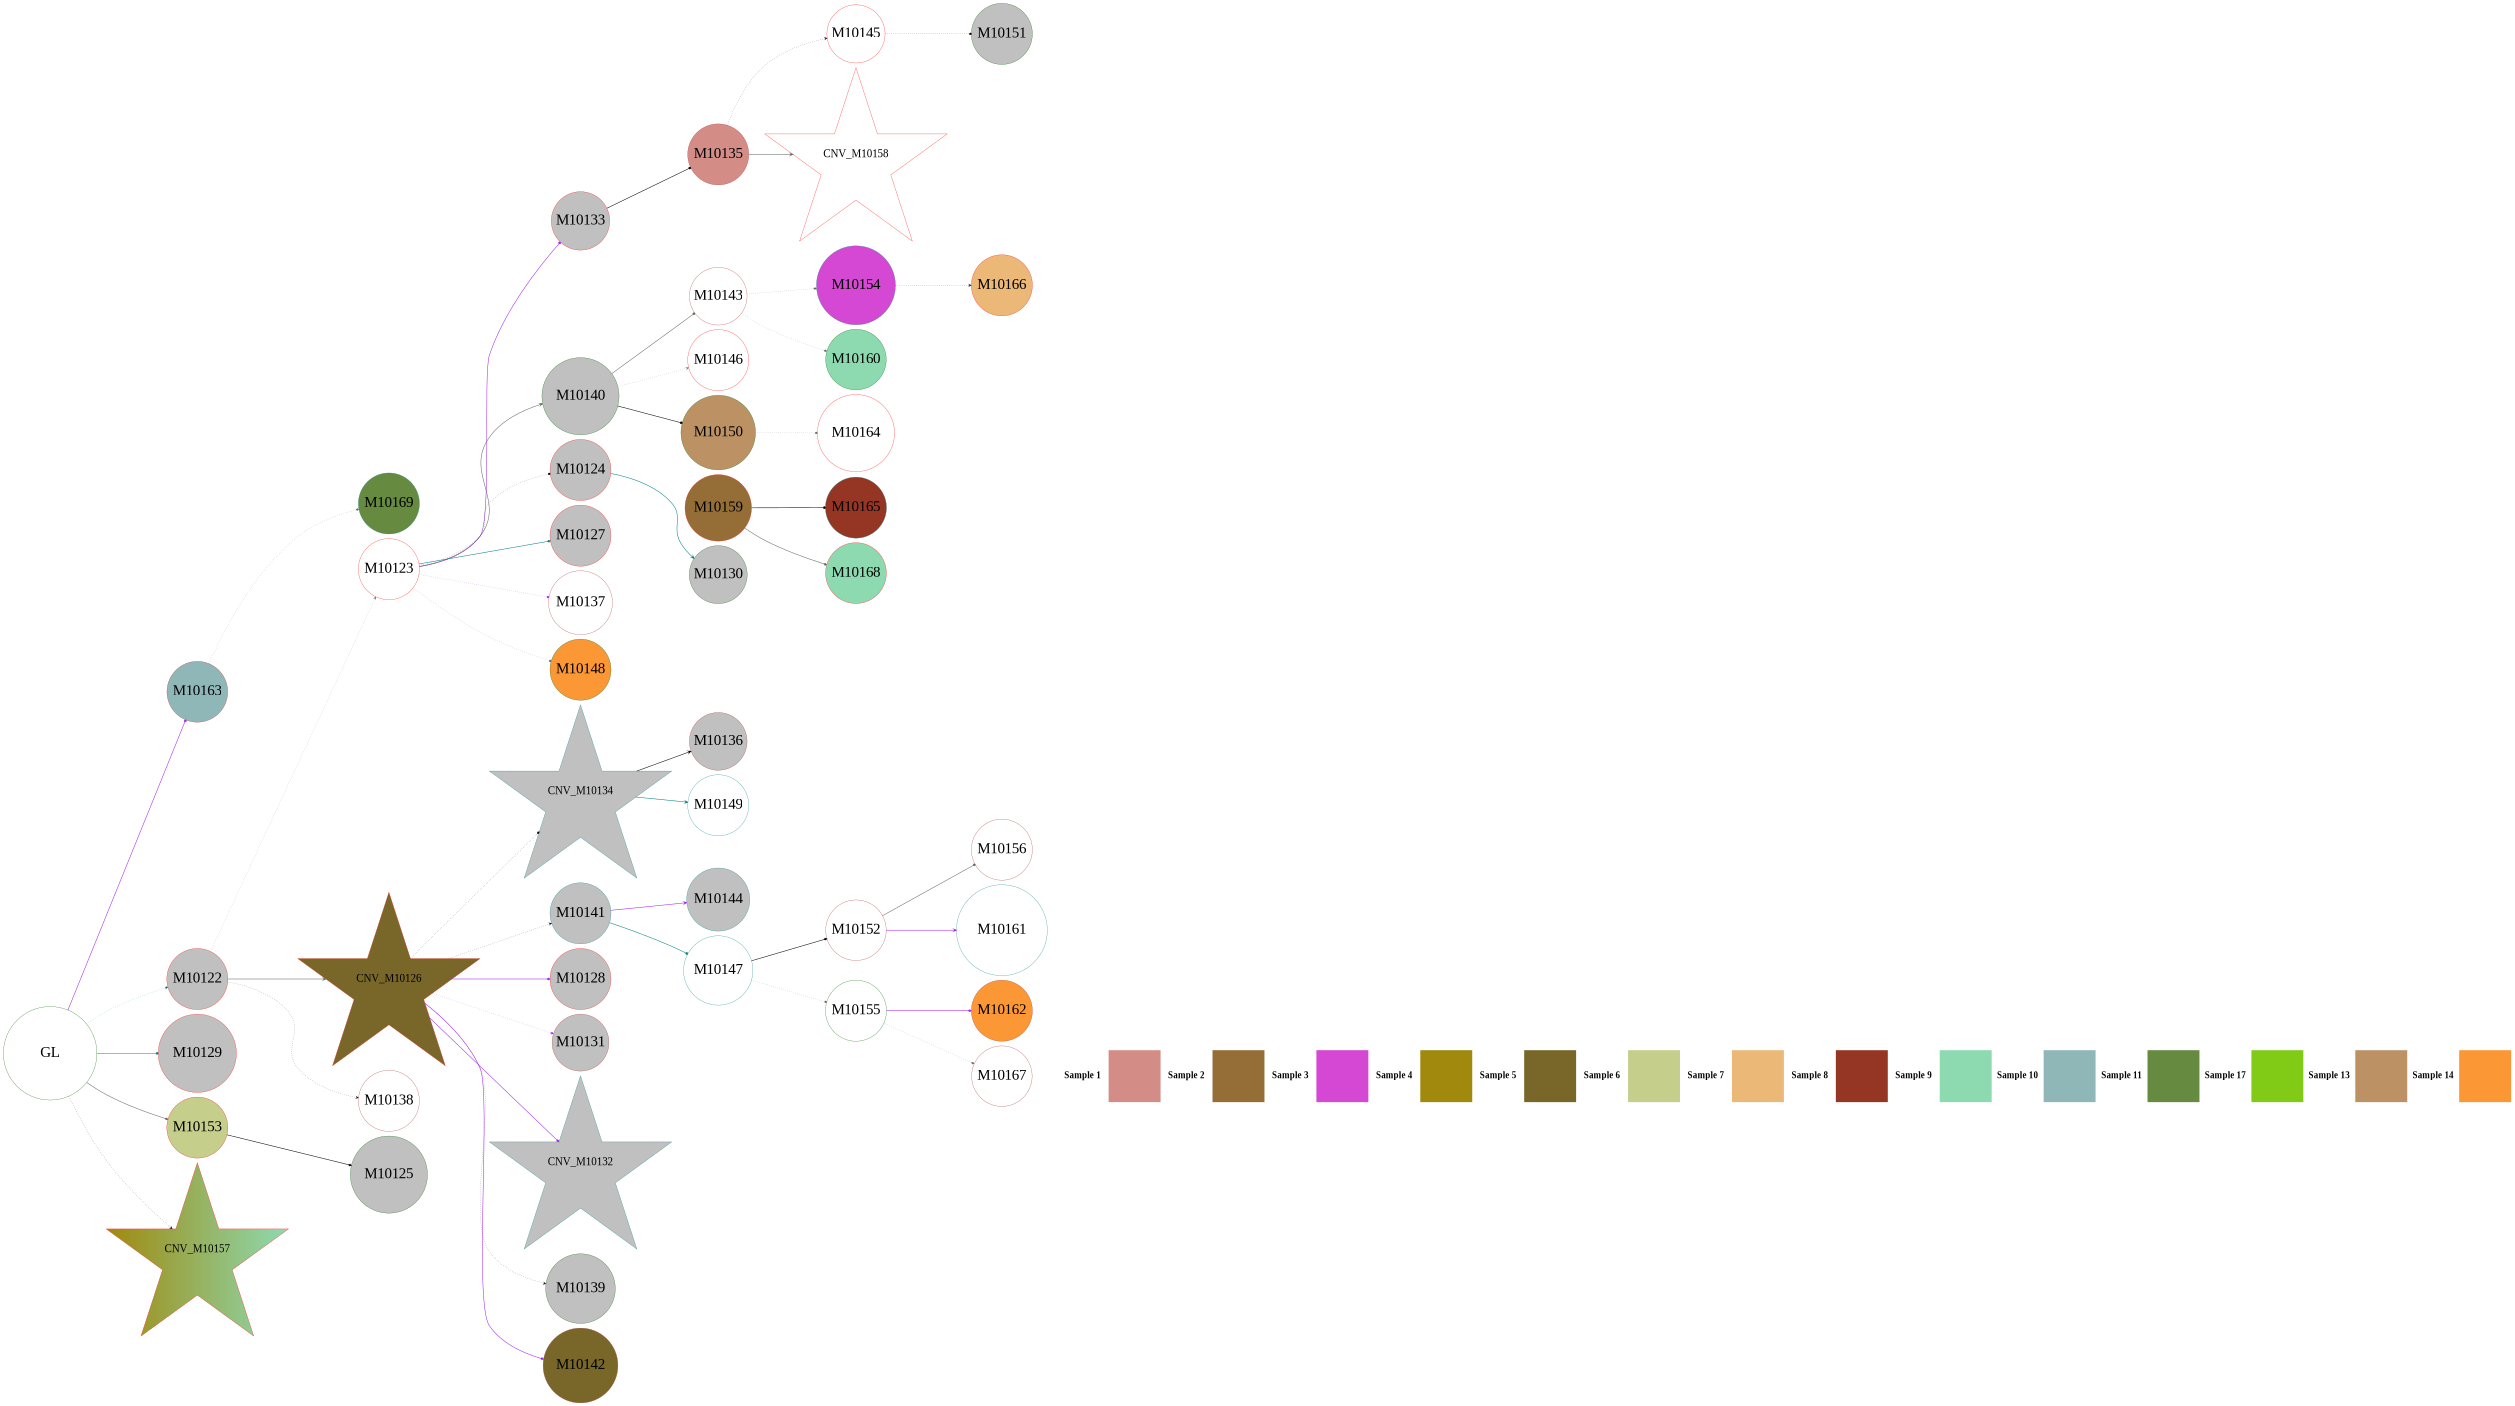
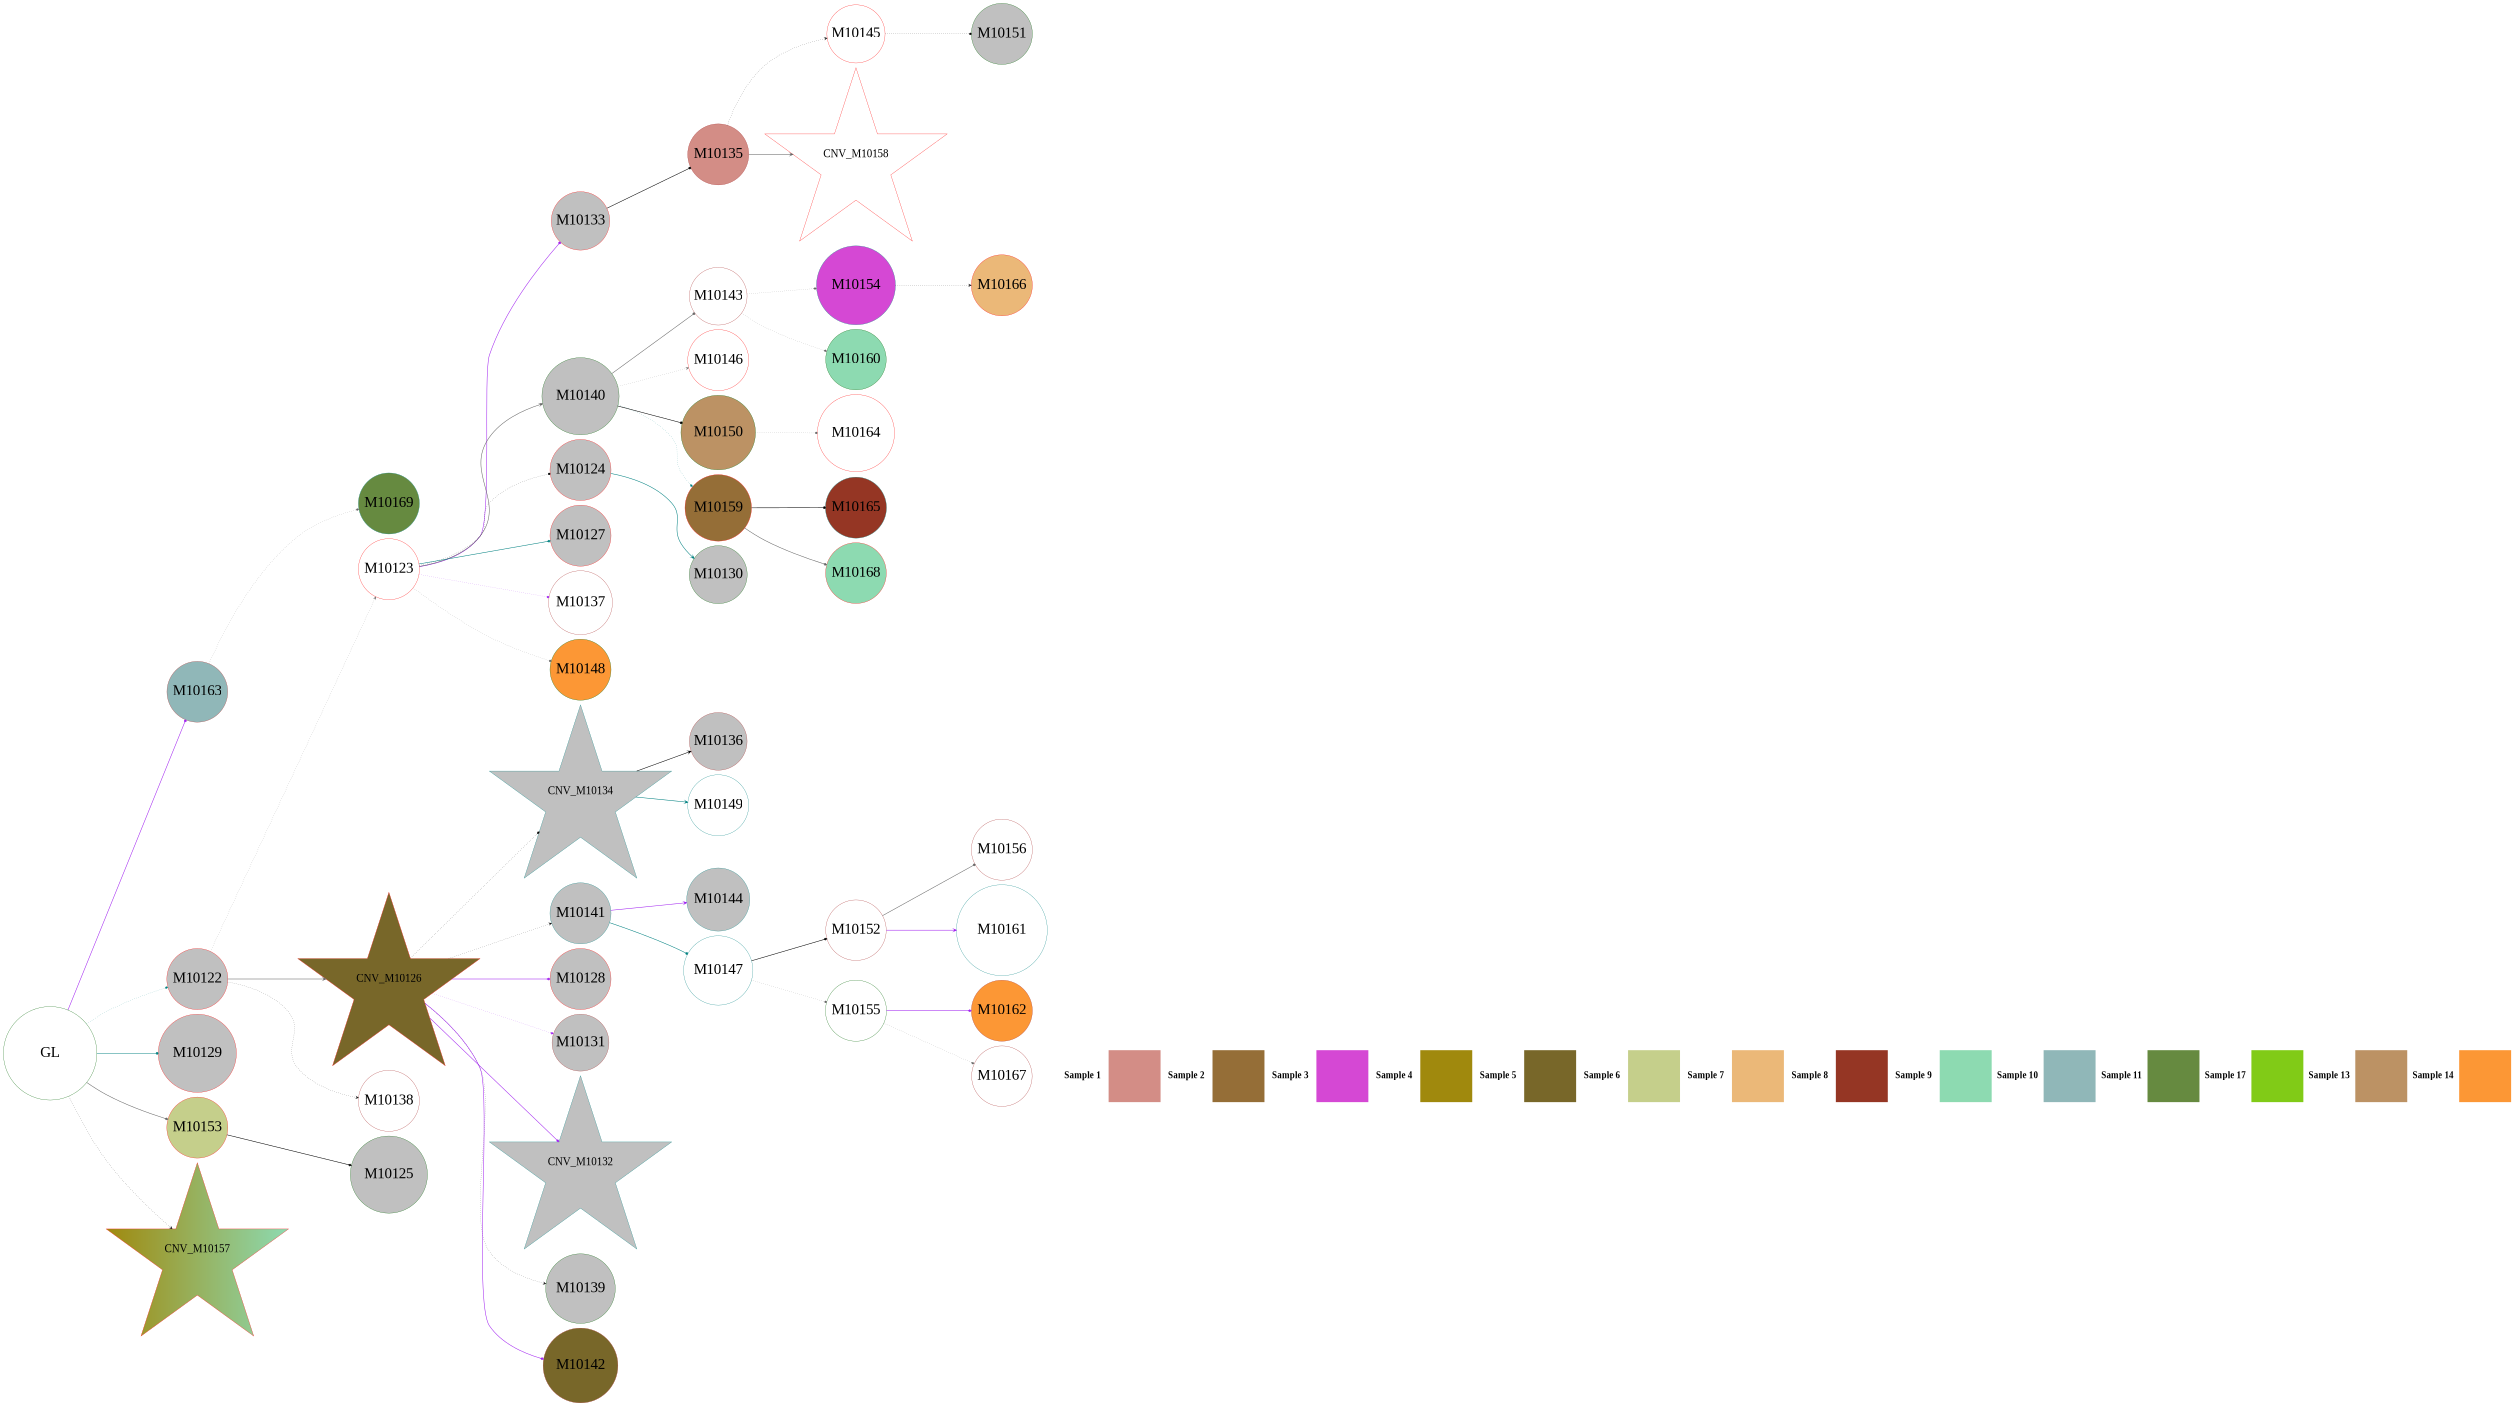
none -> (668, 433)
